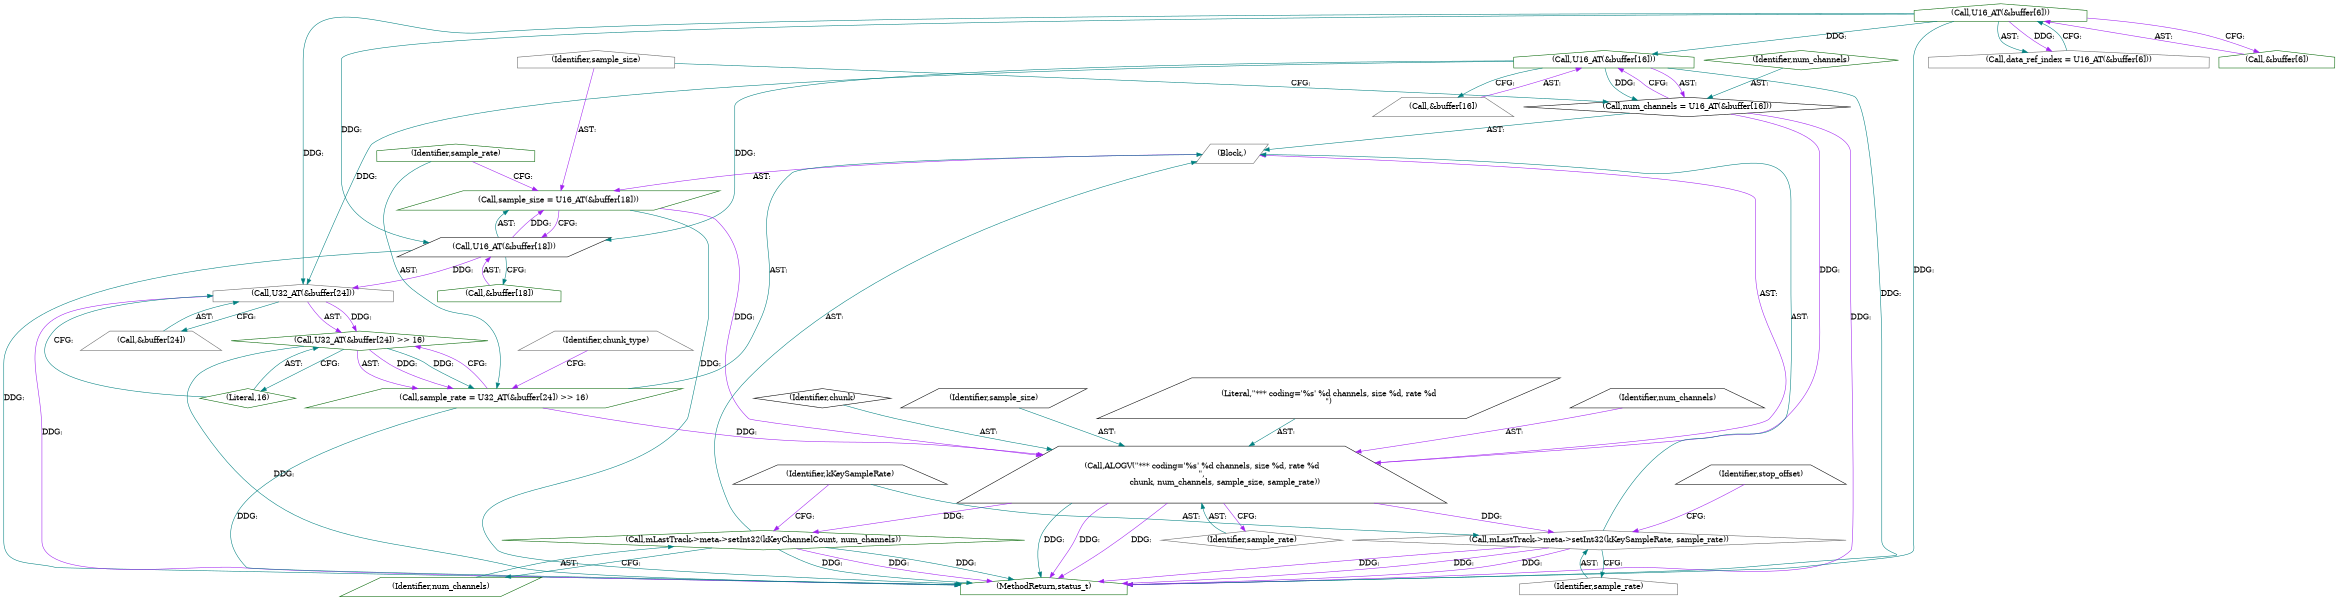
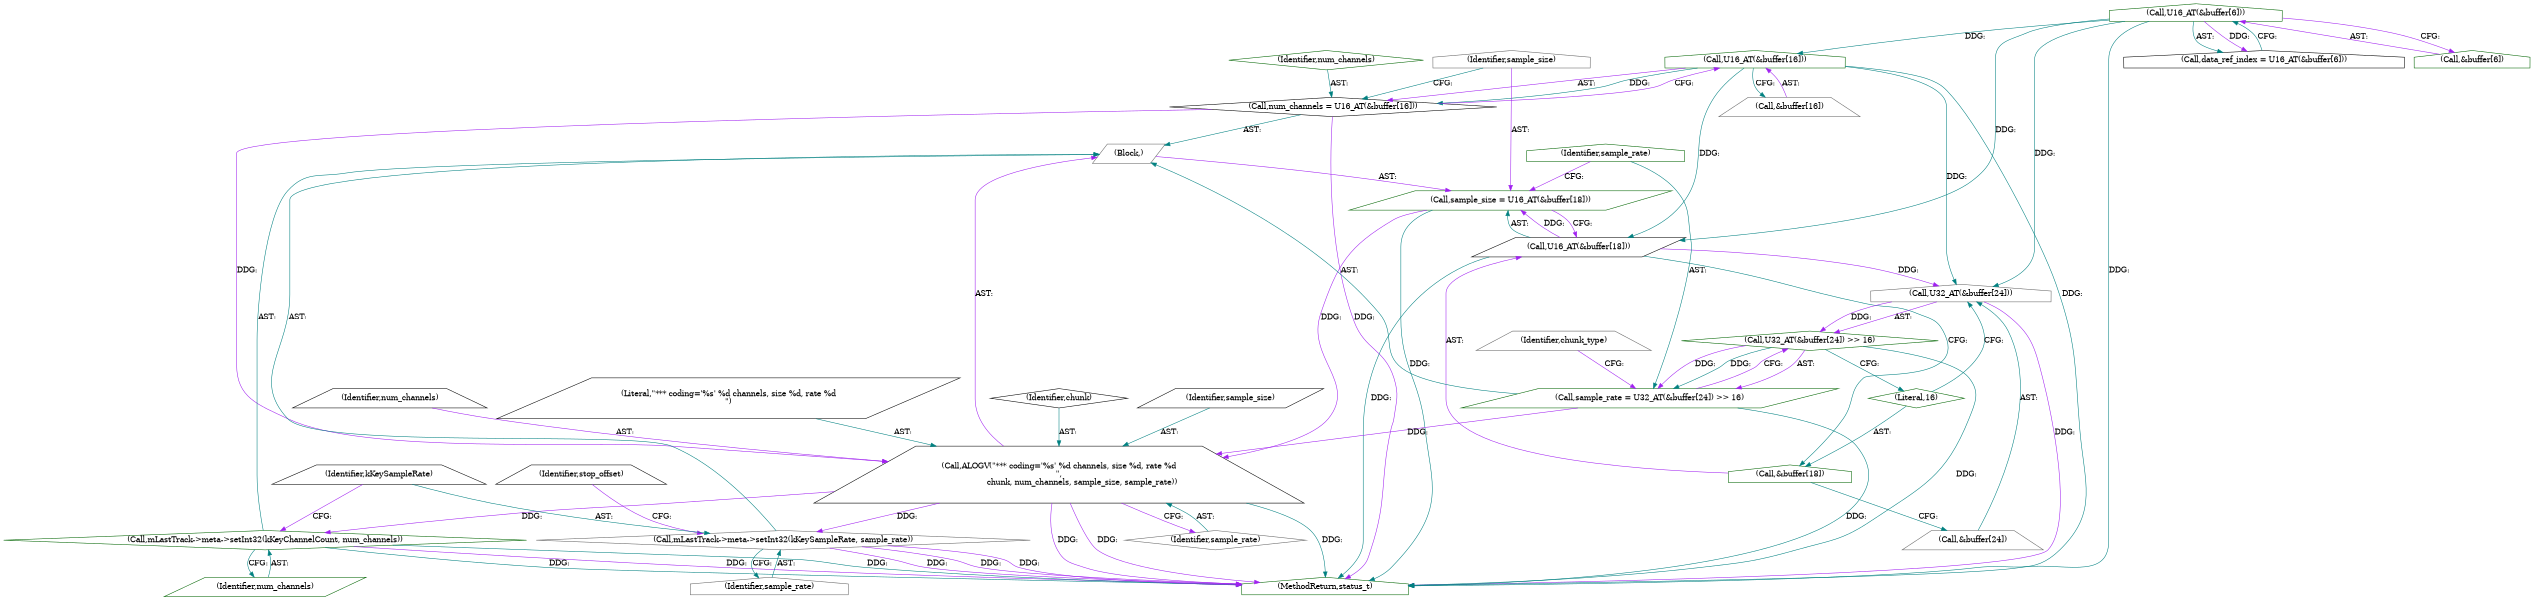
(2069, 60) -> (2264, 60)
(233, 316) -> (1876, 506)
(280, 364) -> (1860, 437)
